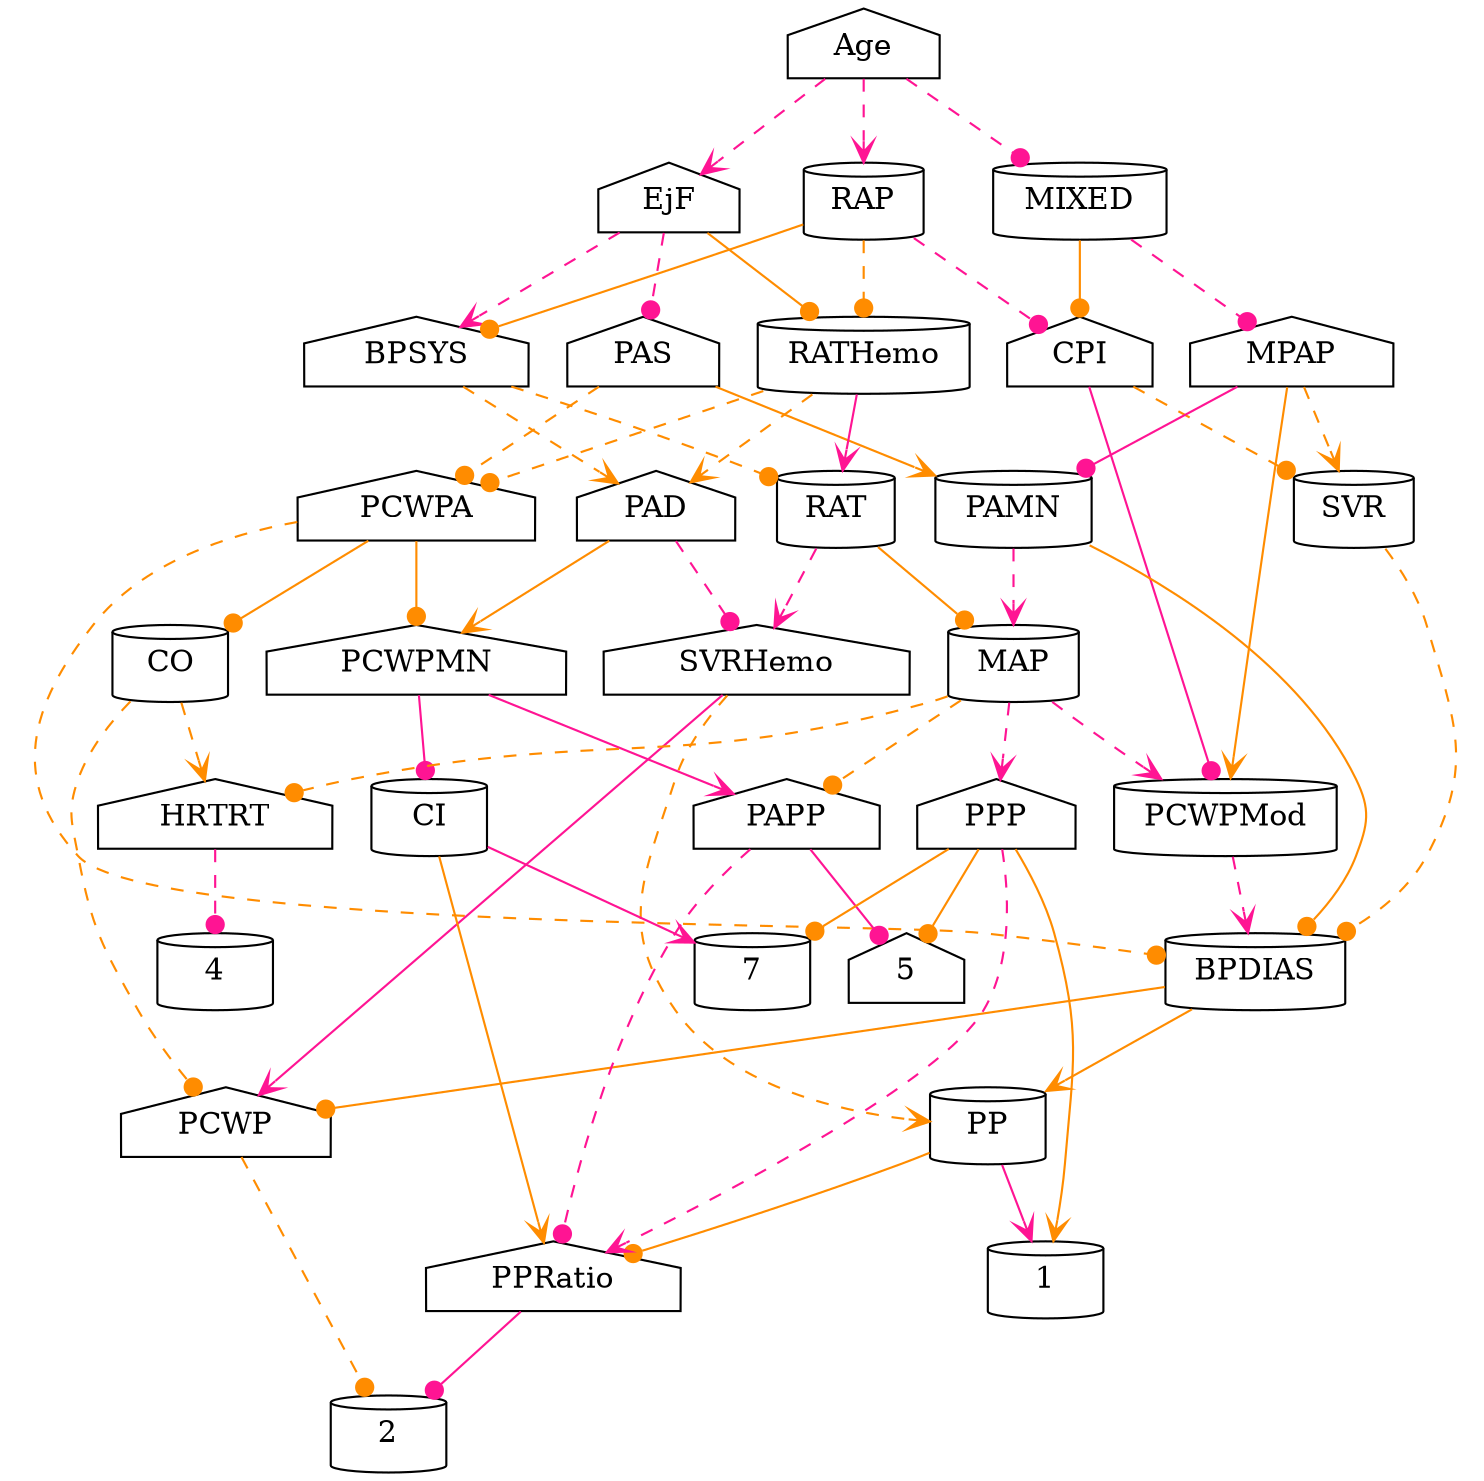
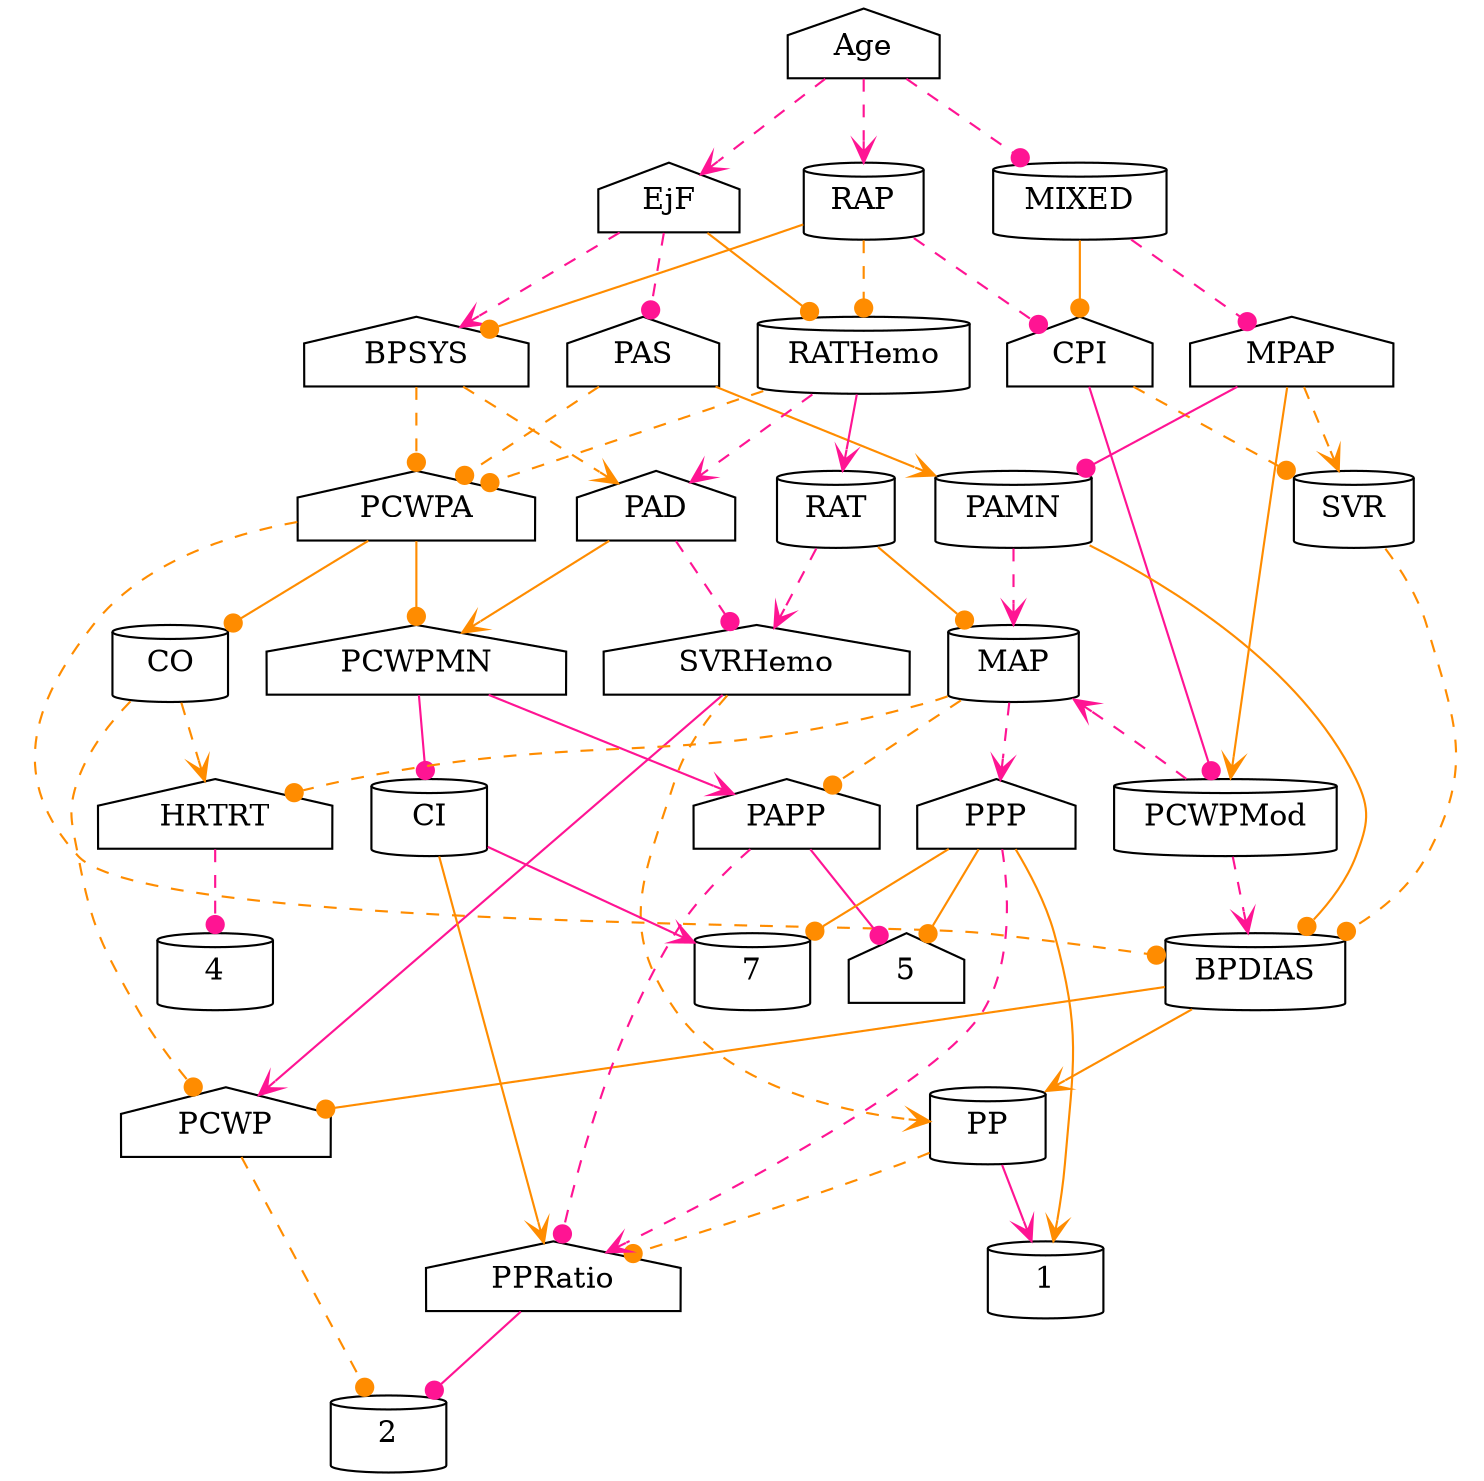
(624, 424) -> (416, 420)
(760, 432) -> (760, 432)
(1097, 735) -> (1140, 745)
(787, 1204) -> (787, 1204)
